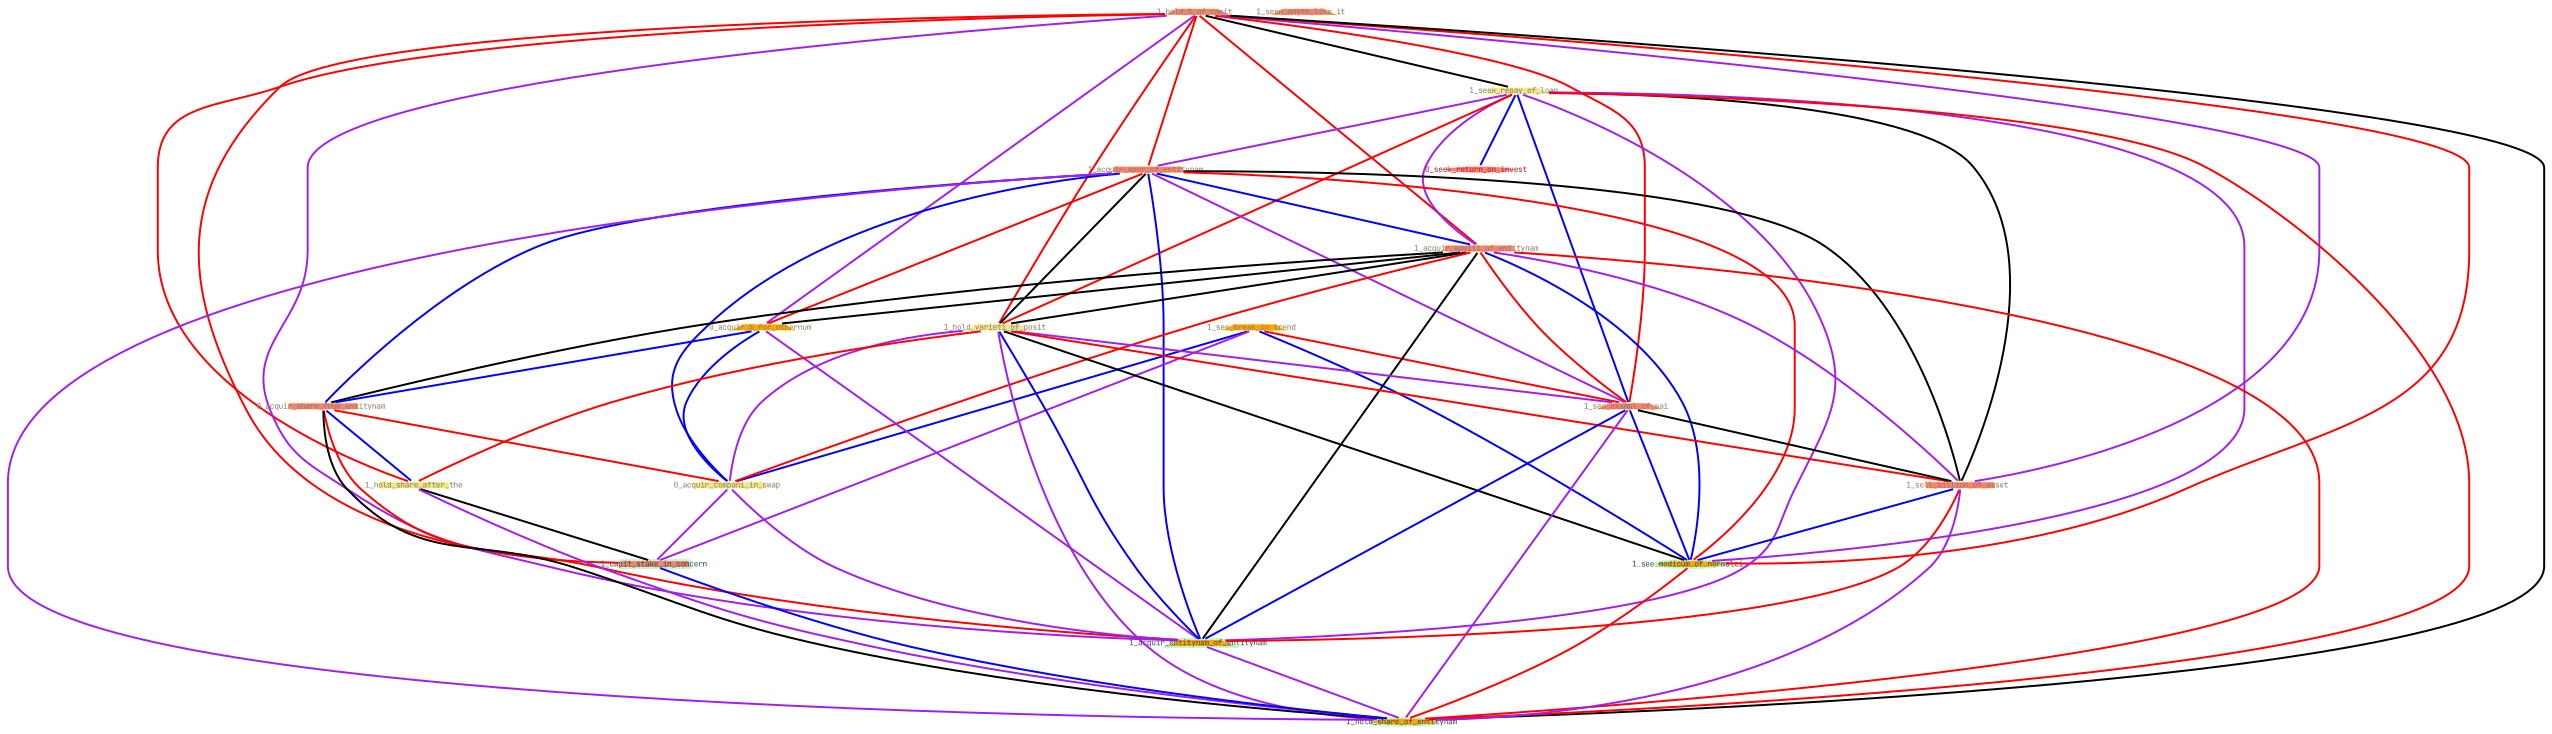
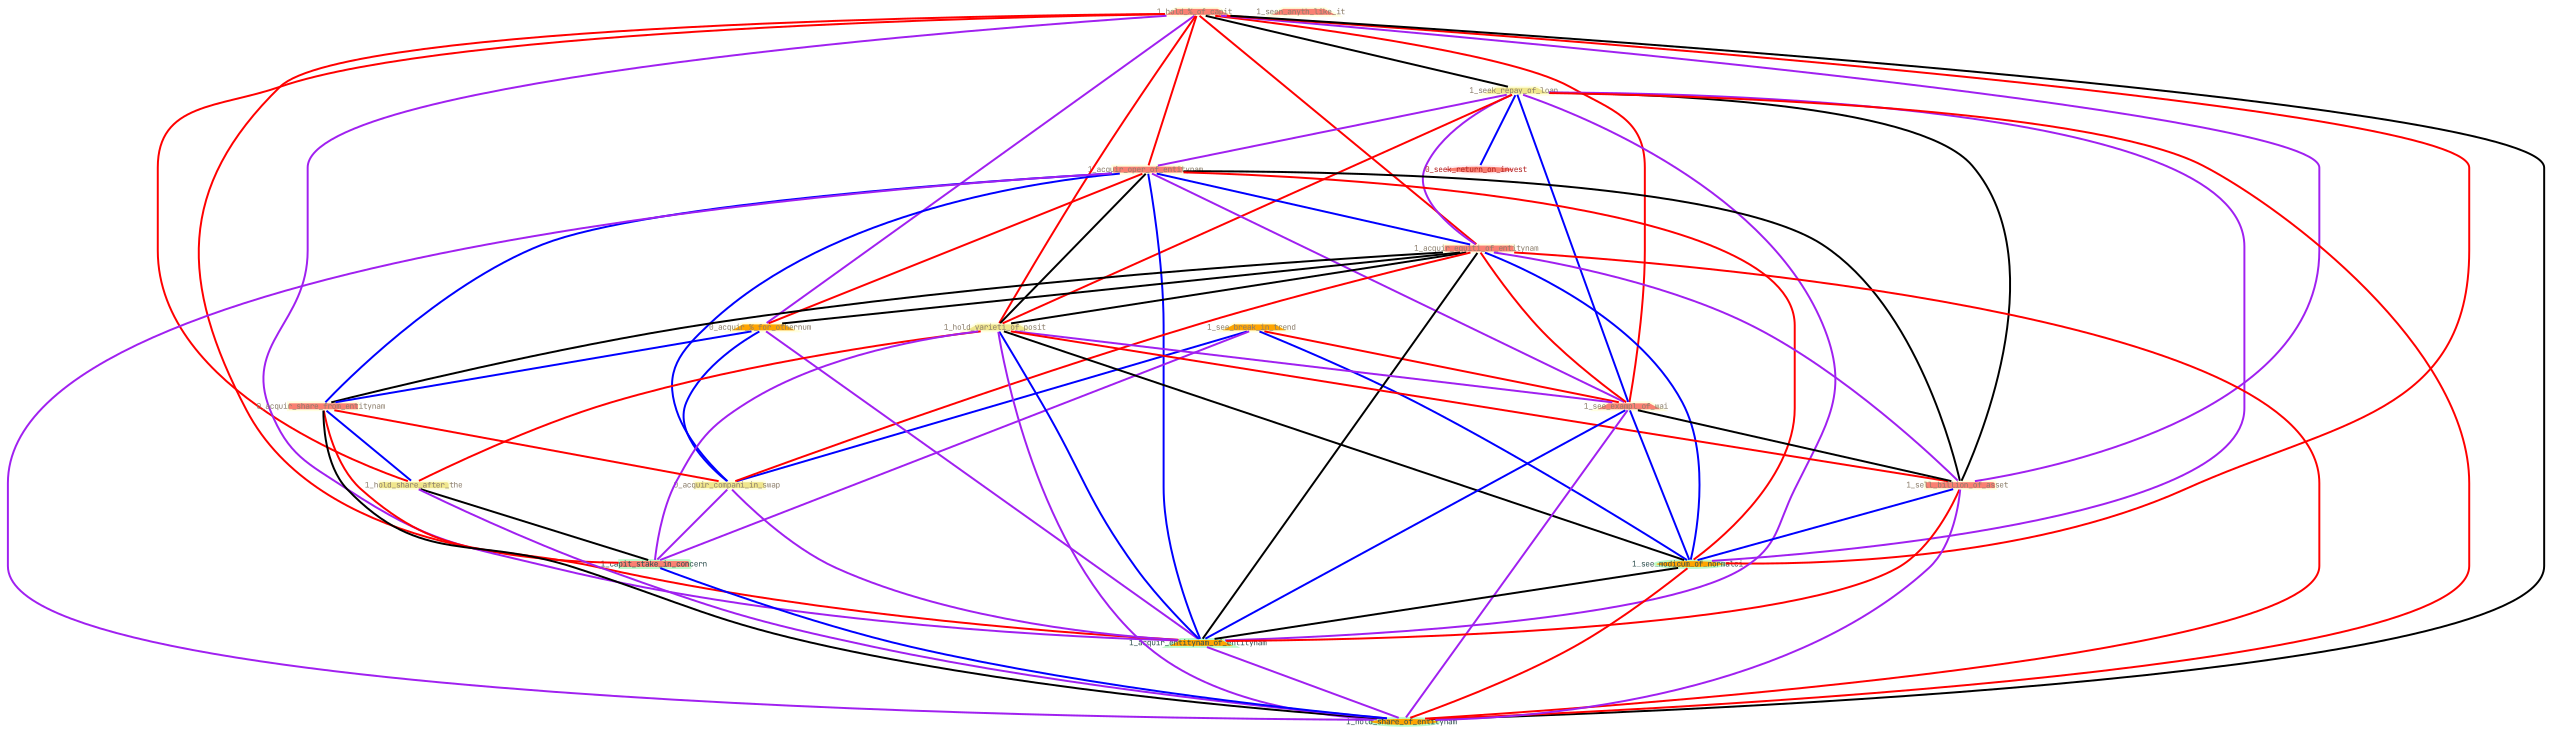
(803, 374) -> (771, 389)
none -> (1446, 603)
